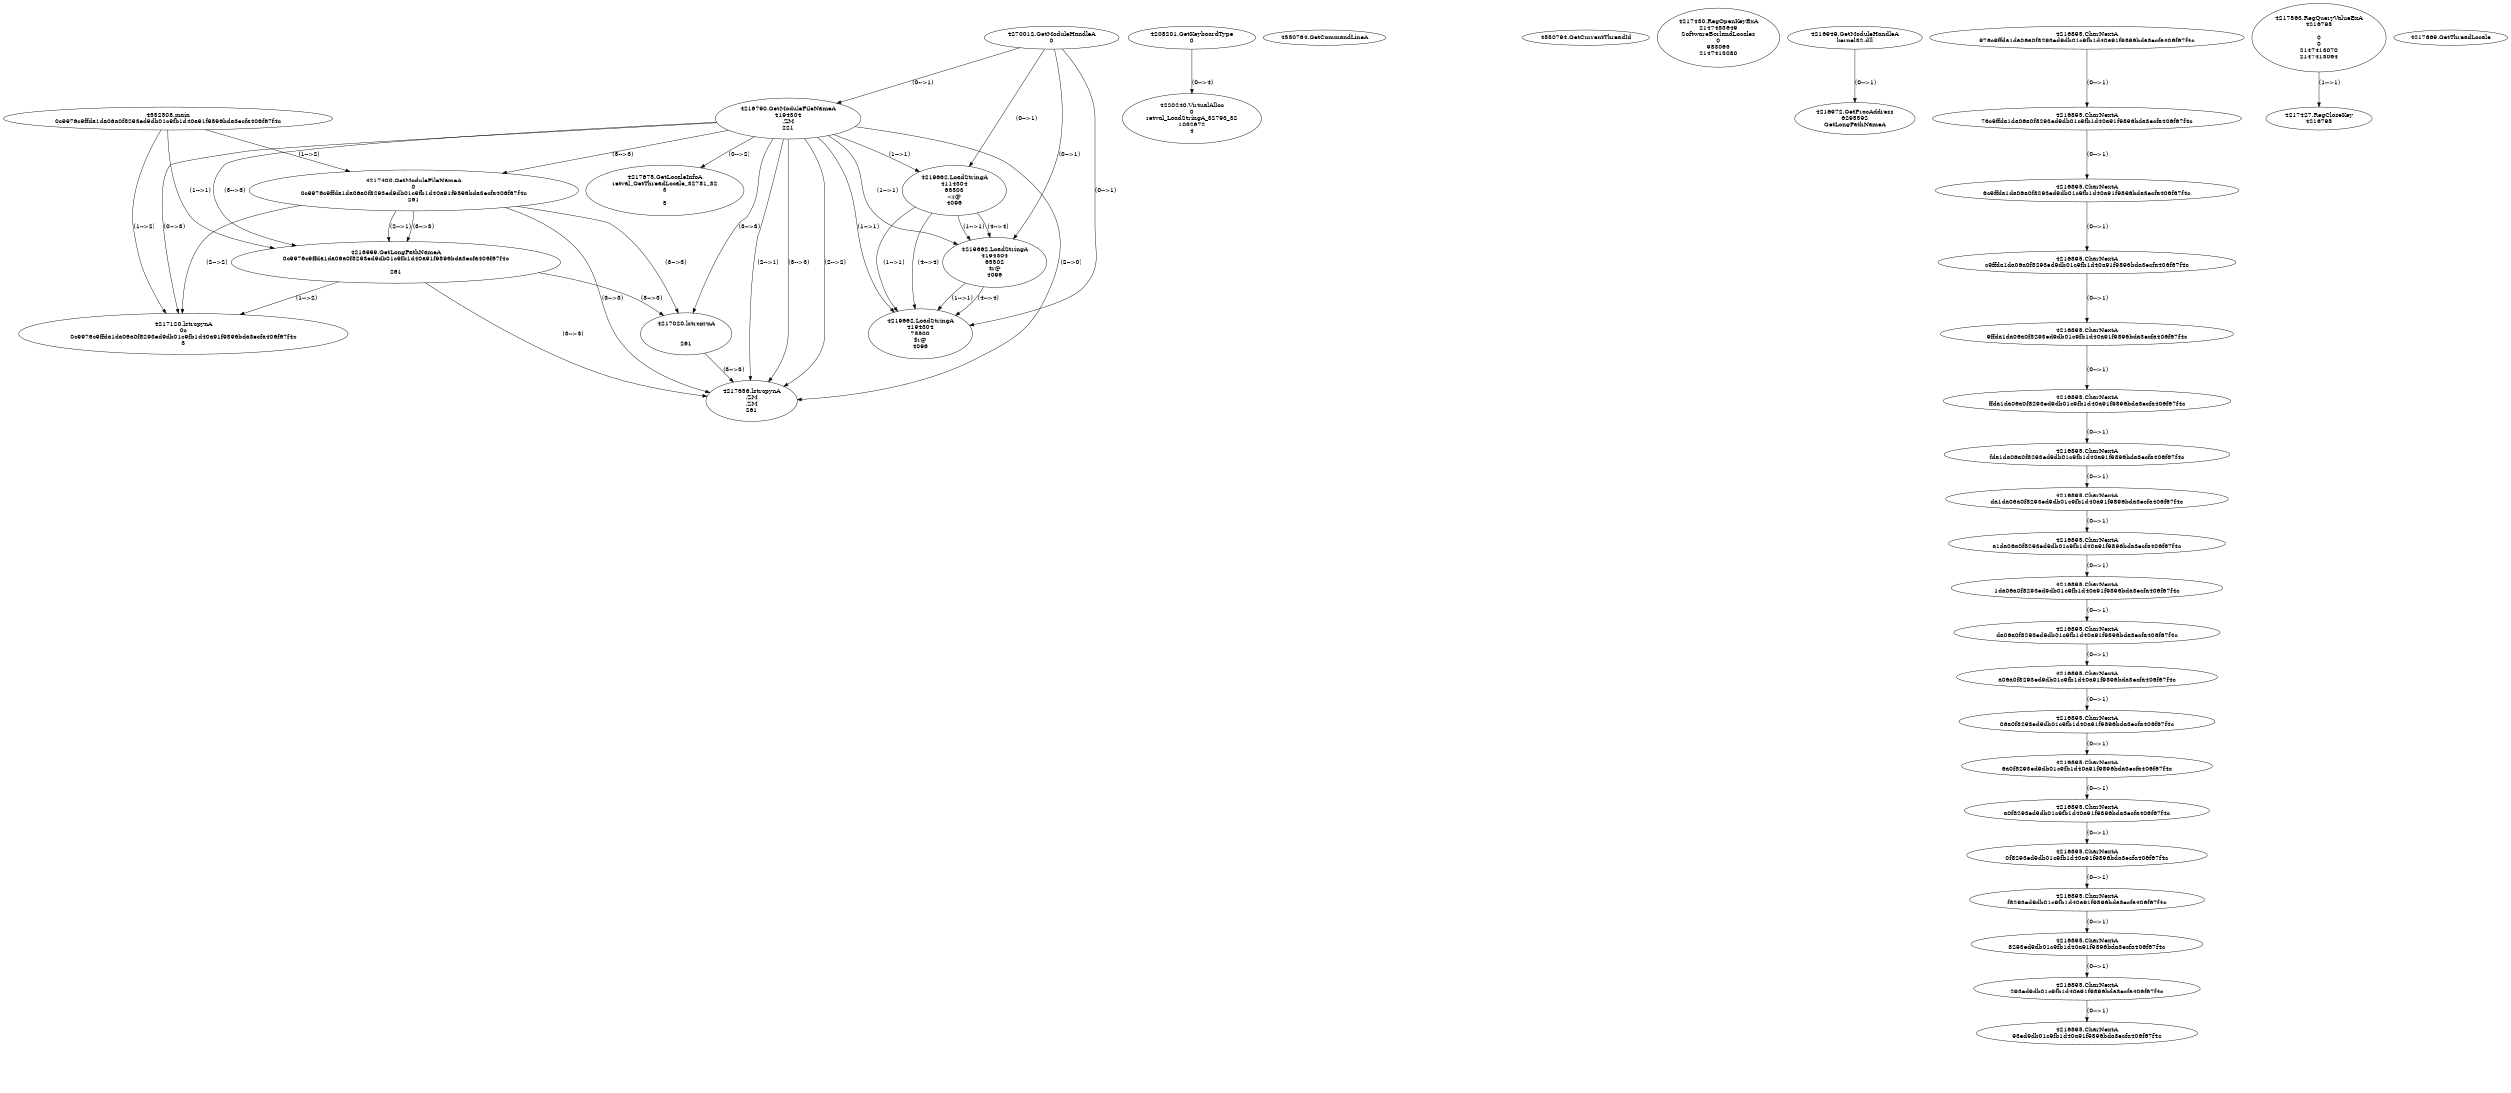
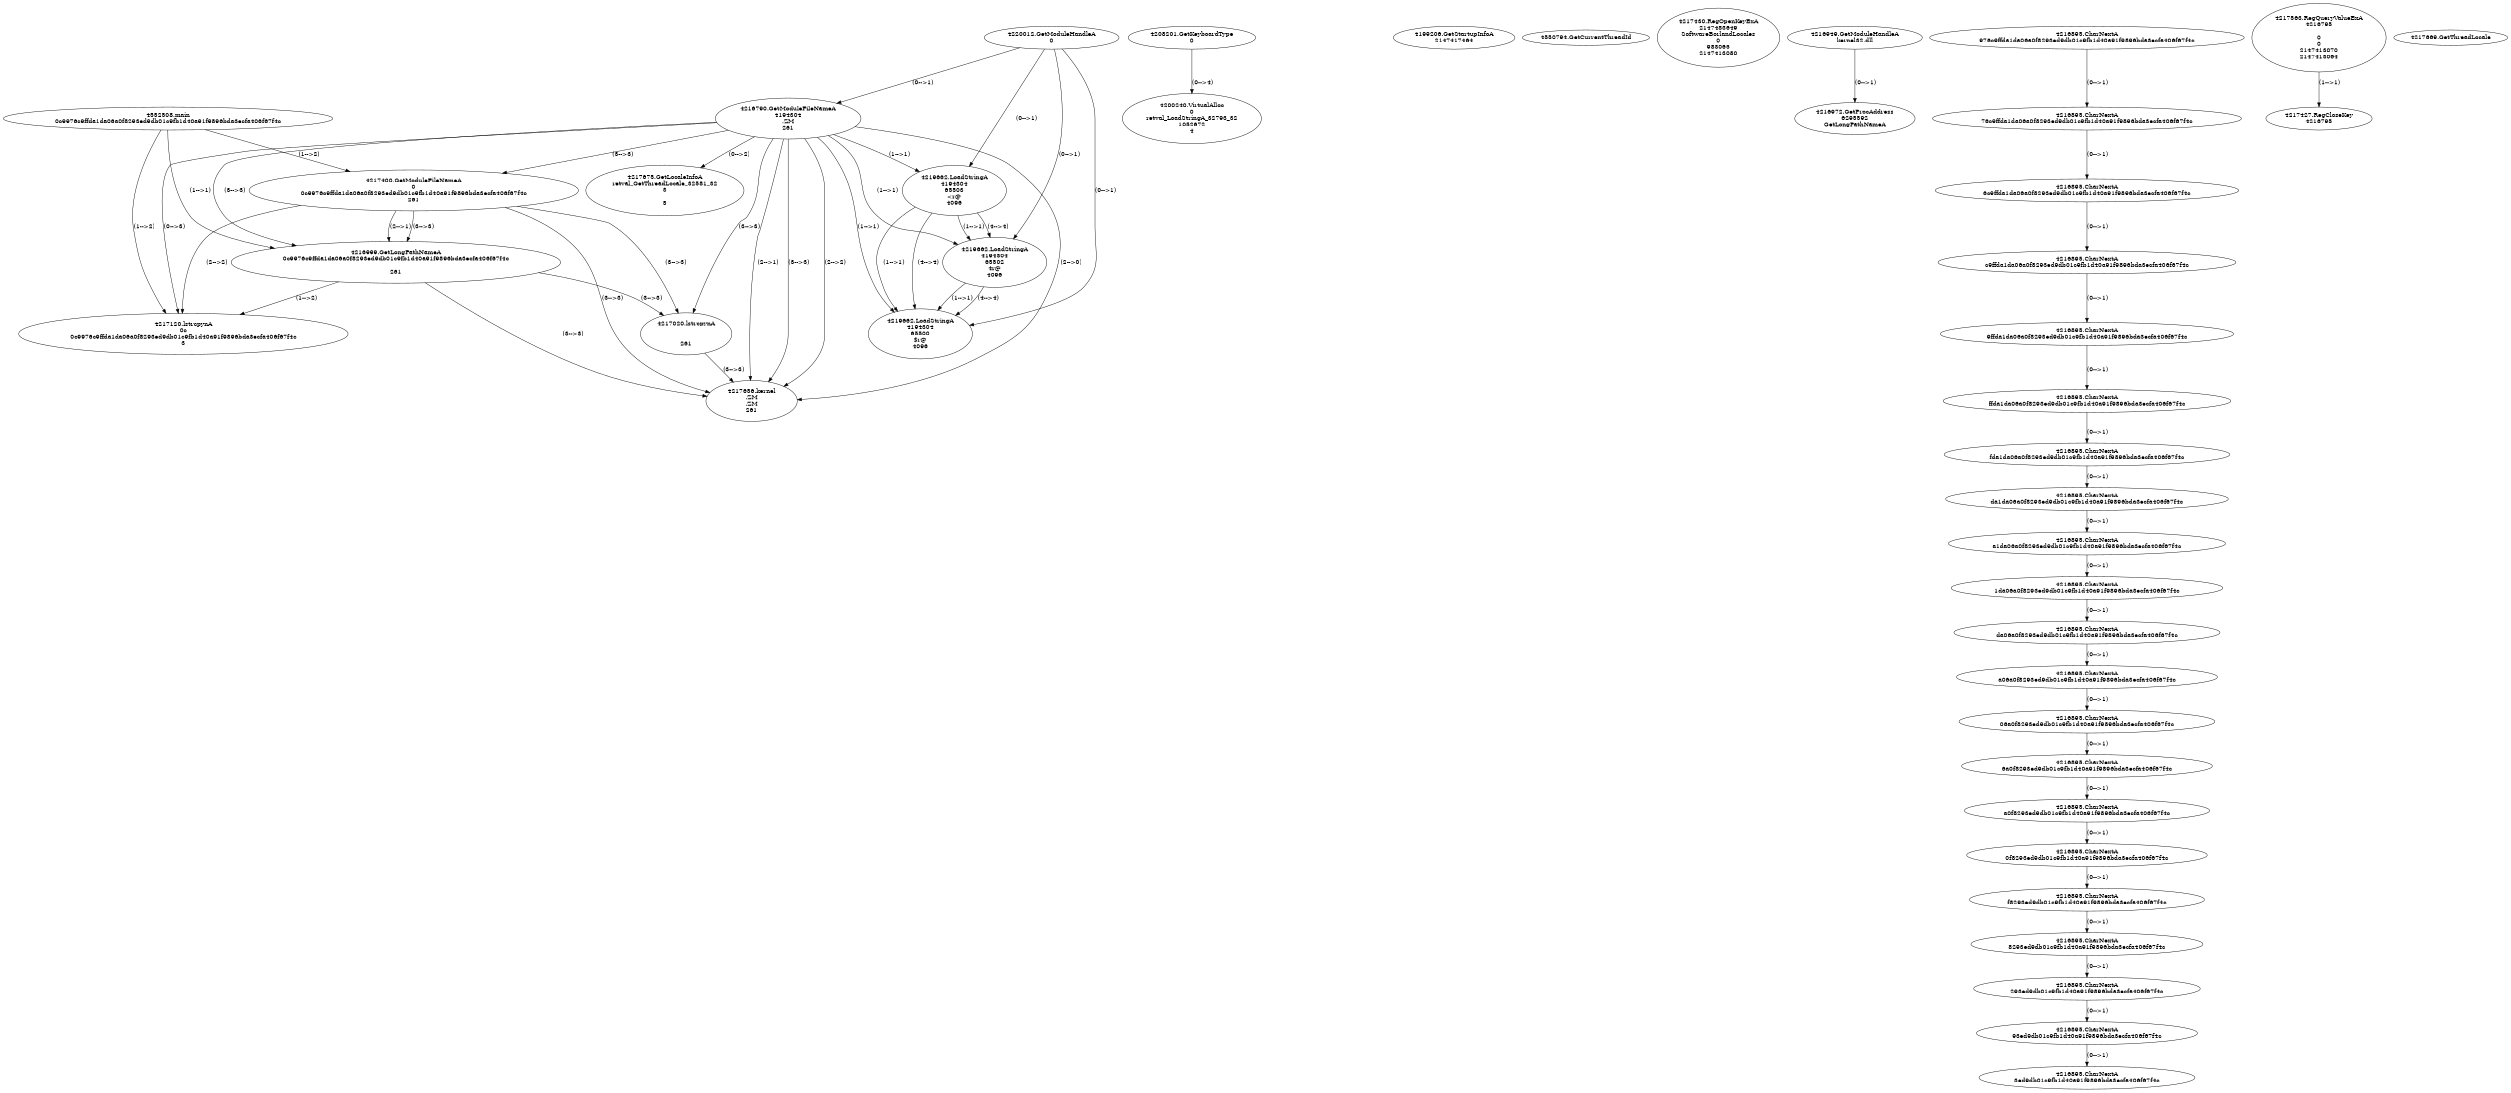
(1052, 38) -> (1052, 38)
(1325, 38) -> none
none -> (1454, 38)
(788, 119) -> (788, 119)
(1192, 119) -> (1192, 119)
(665, 190) -> (665, 190)
(954, 190) -> (954, 190)
(920, 334) -> (920, 334)
(752, 401) -> (752, 401)
none -> (2087, 1078)
